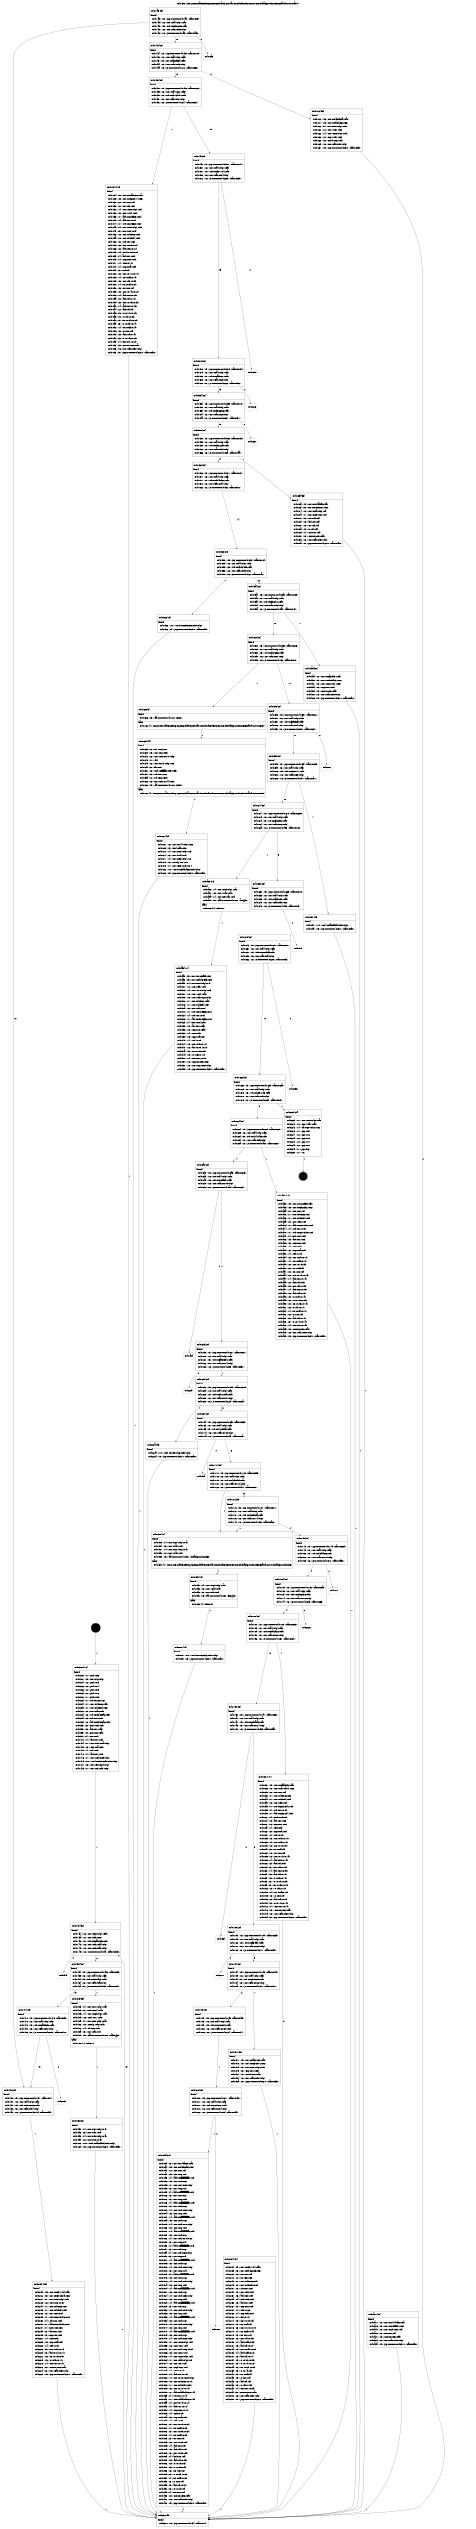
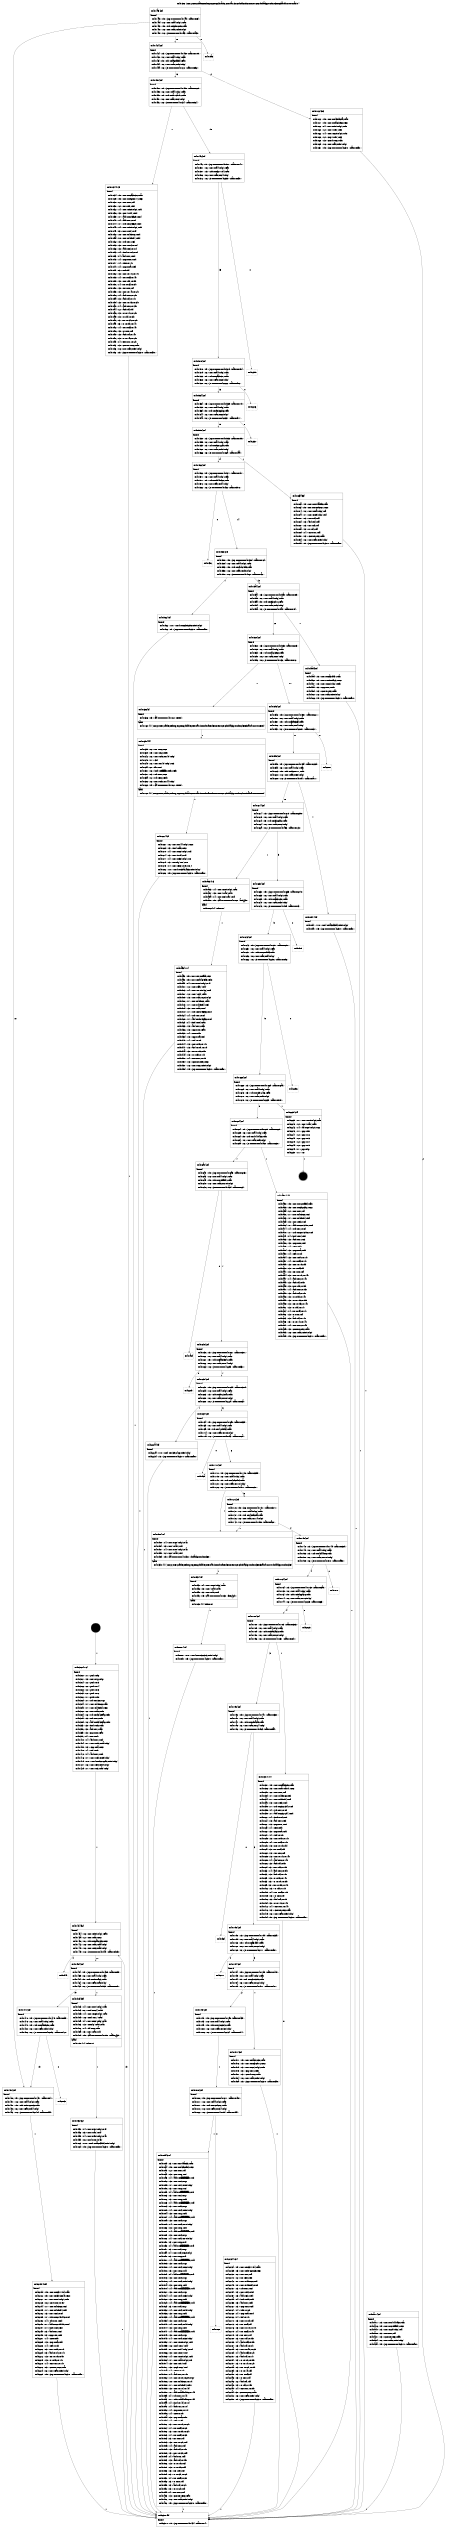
none -> (207, 563)
none -> (271, 921)
